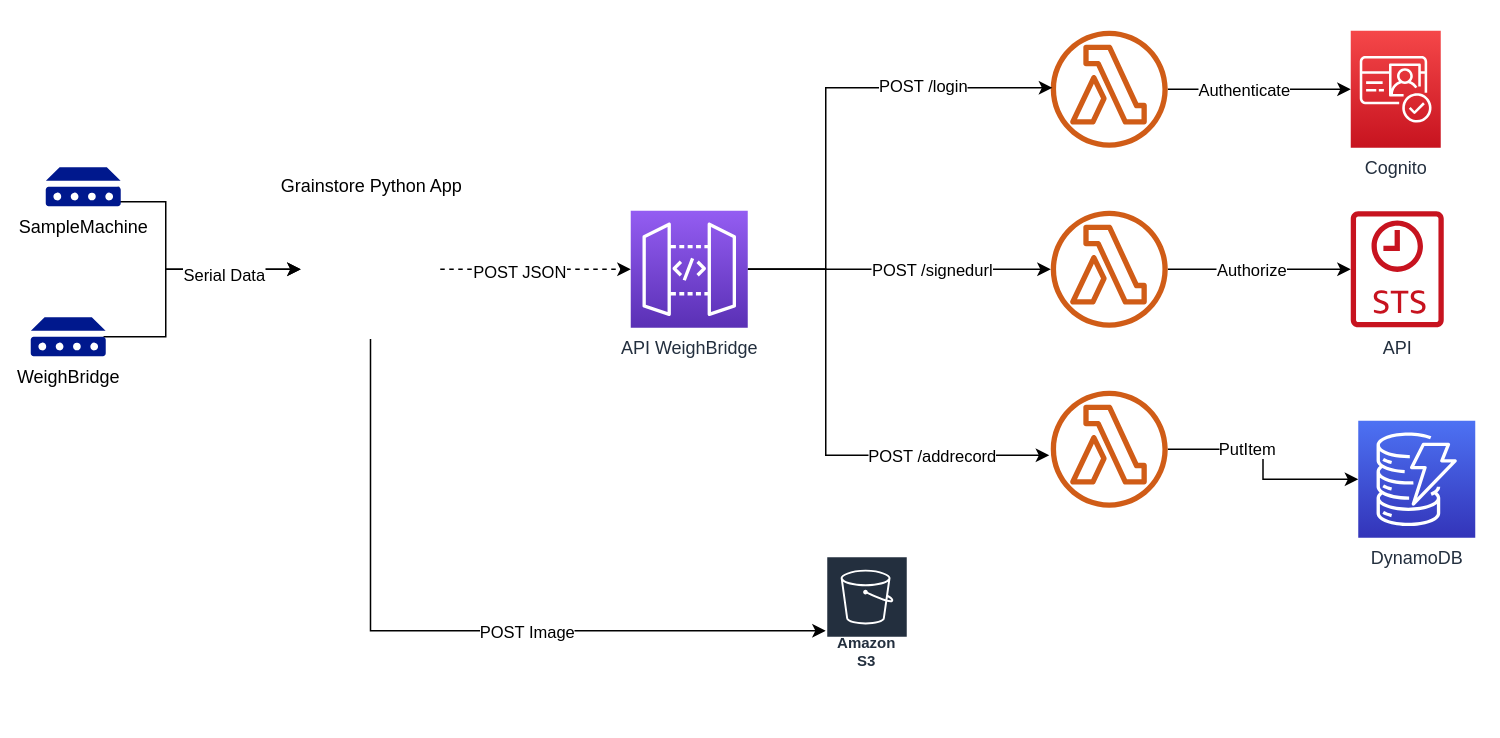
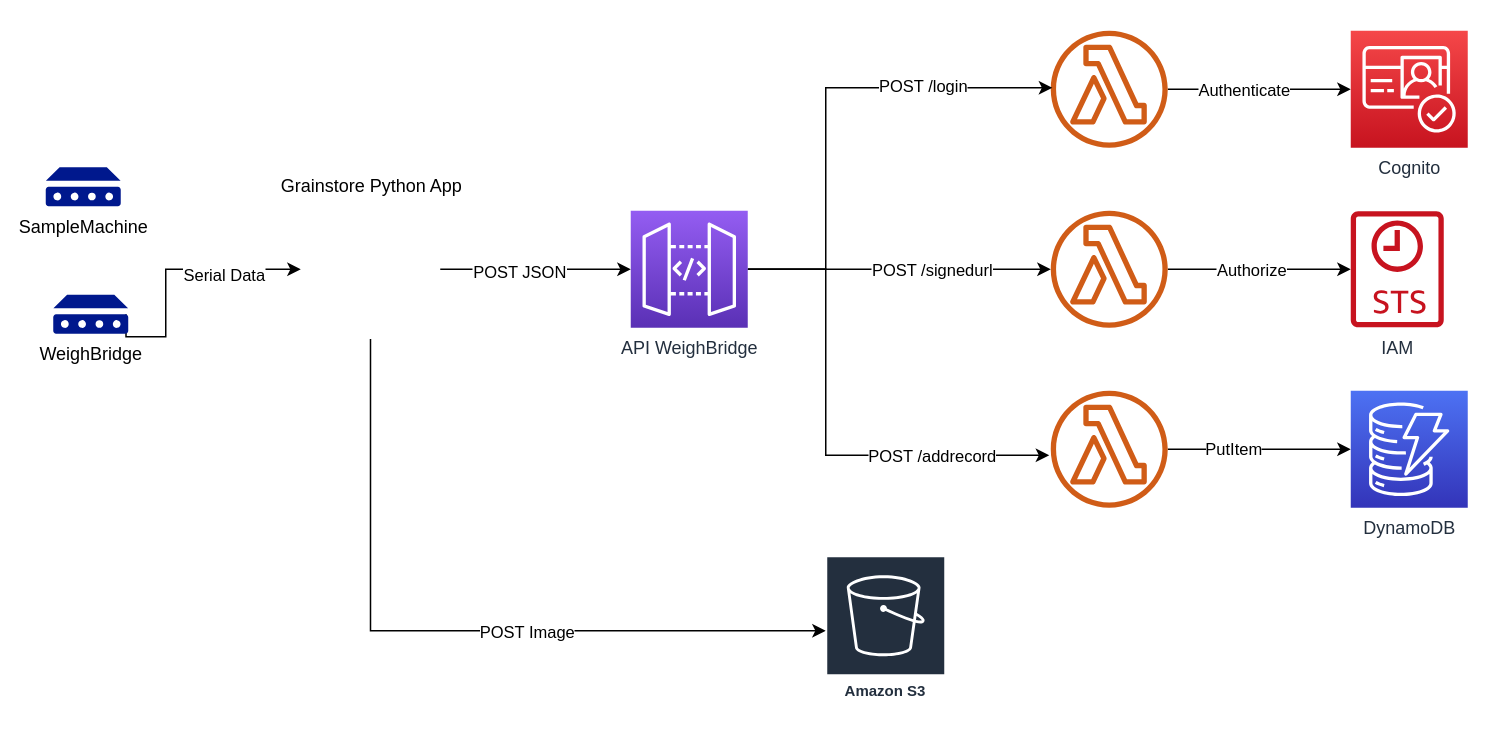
(1396, 89) -> (1409, 89)
(166, 211) -> none
(594, 269) -> (594, 269)
(68, 337) -> (91, 314)
(1398, 349) -> (1398, 349)
(1417, 479) -> (1409, 449)
(867, 616) -> (886, 631)
